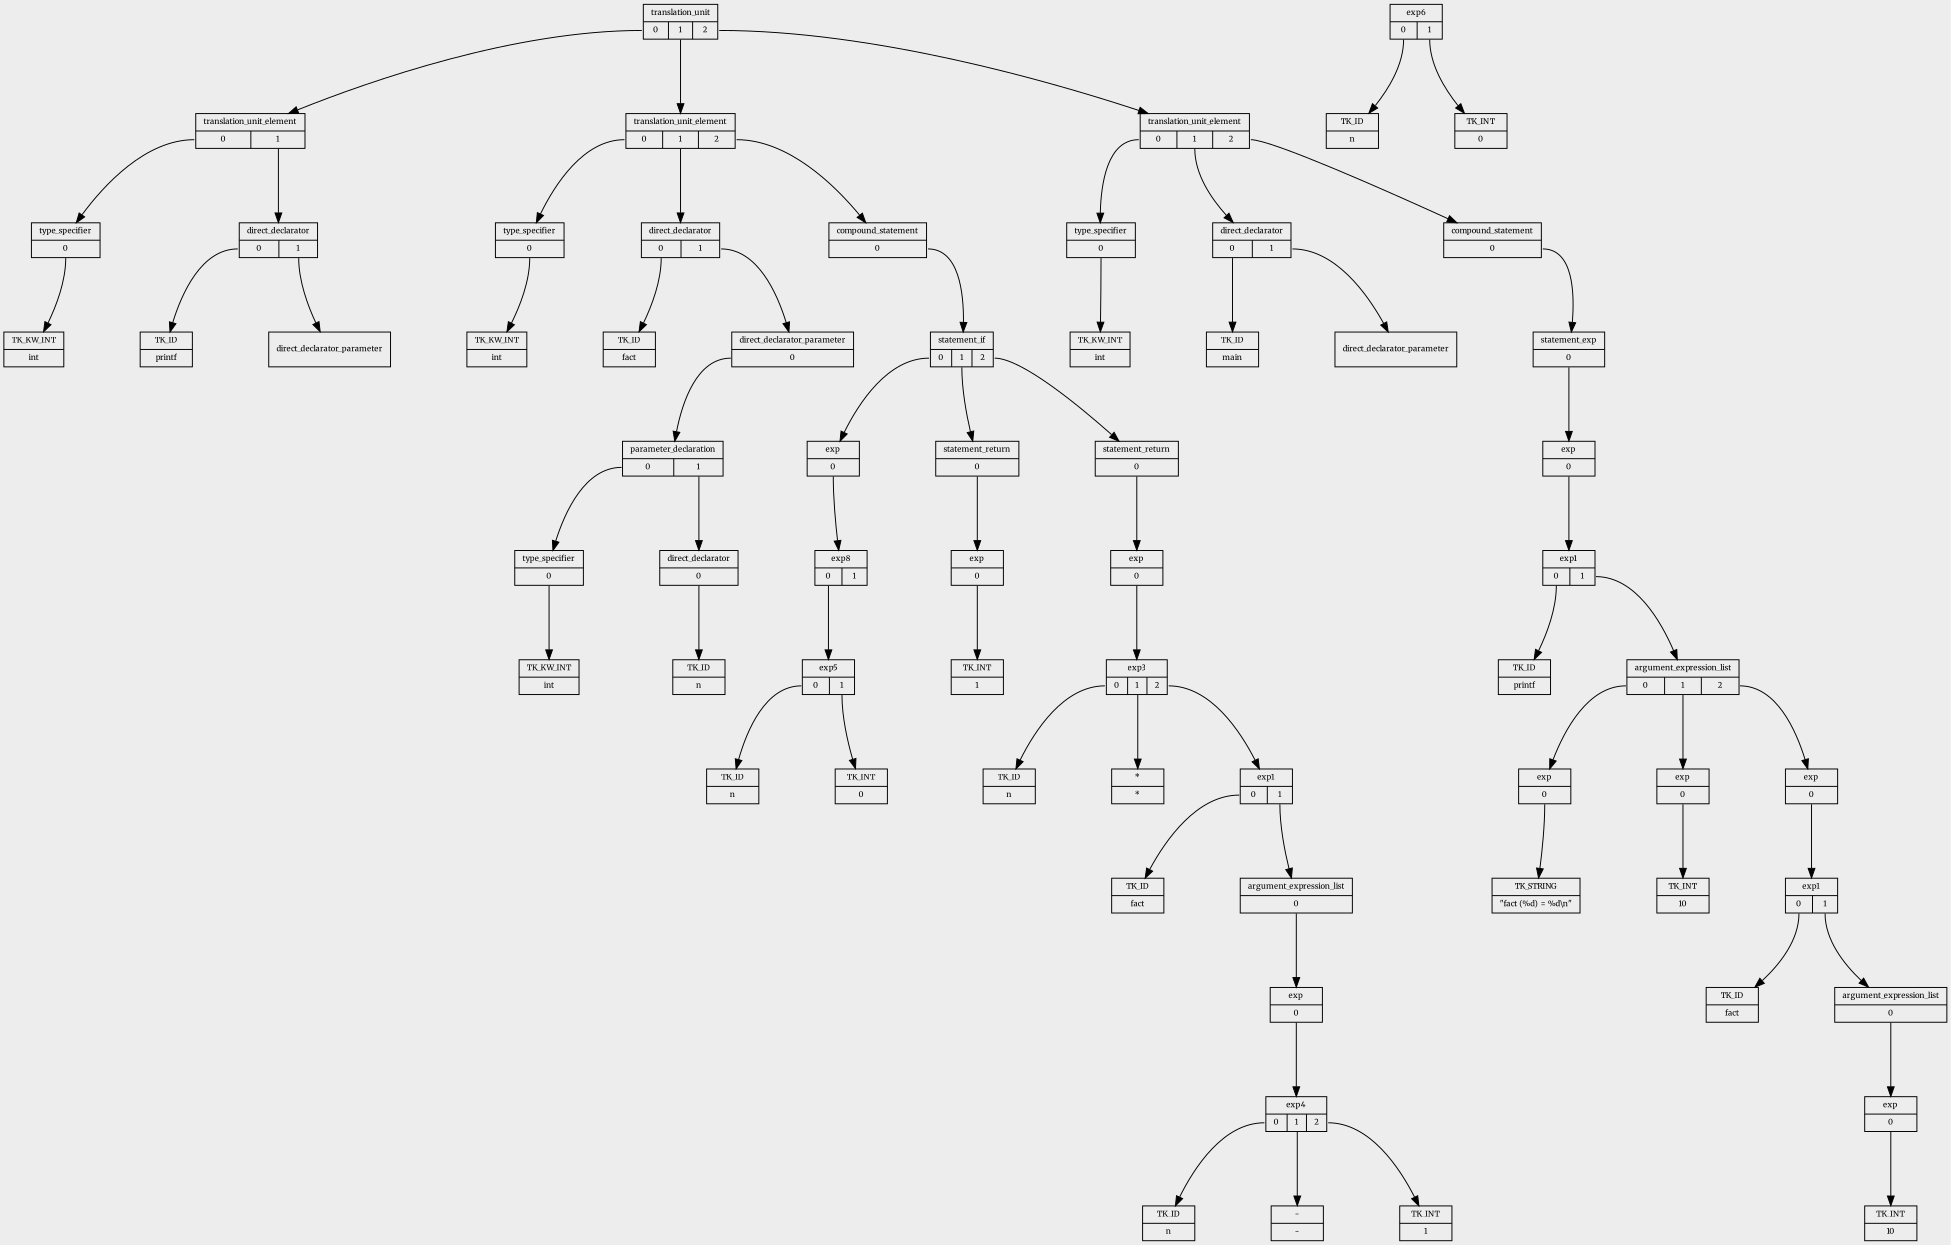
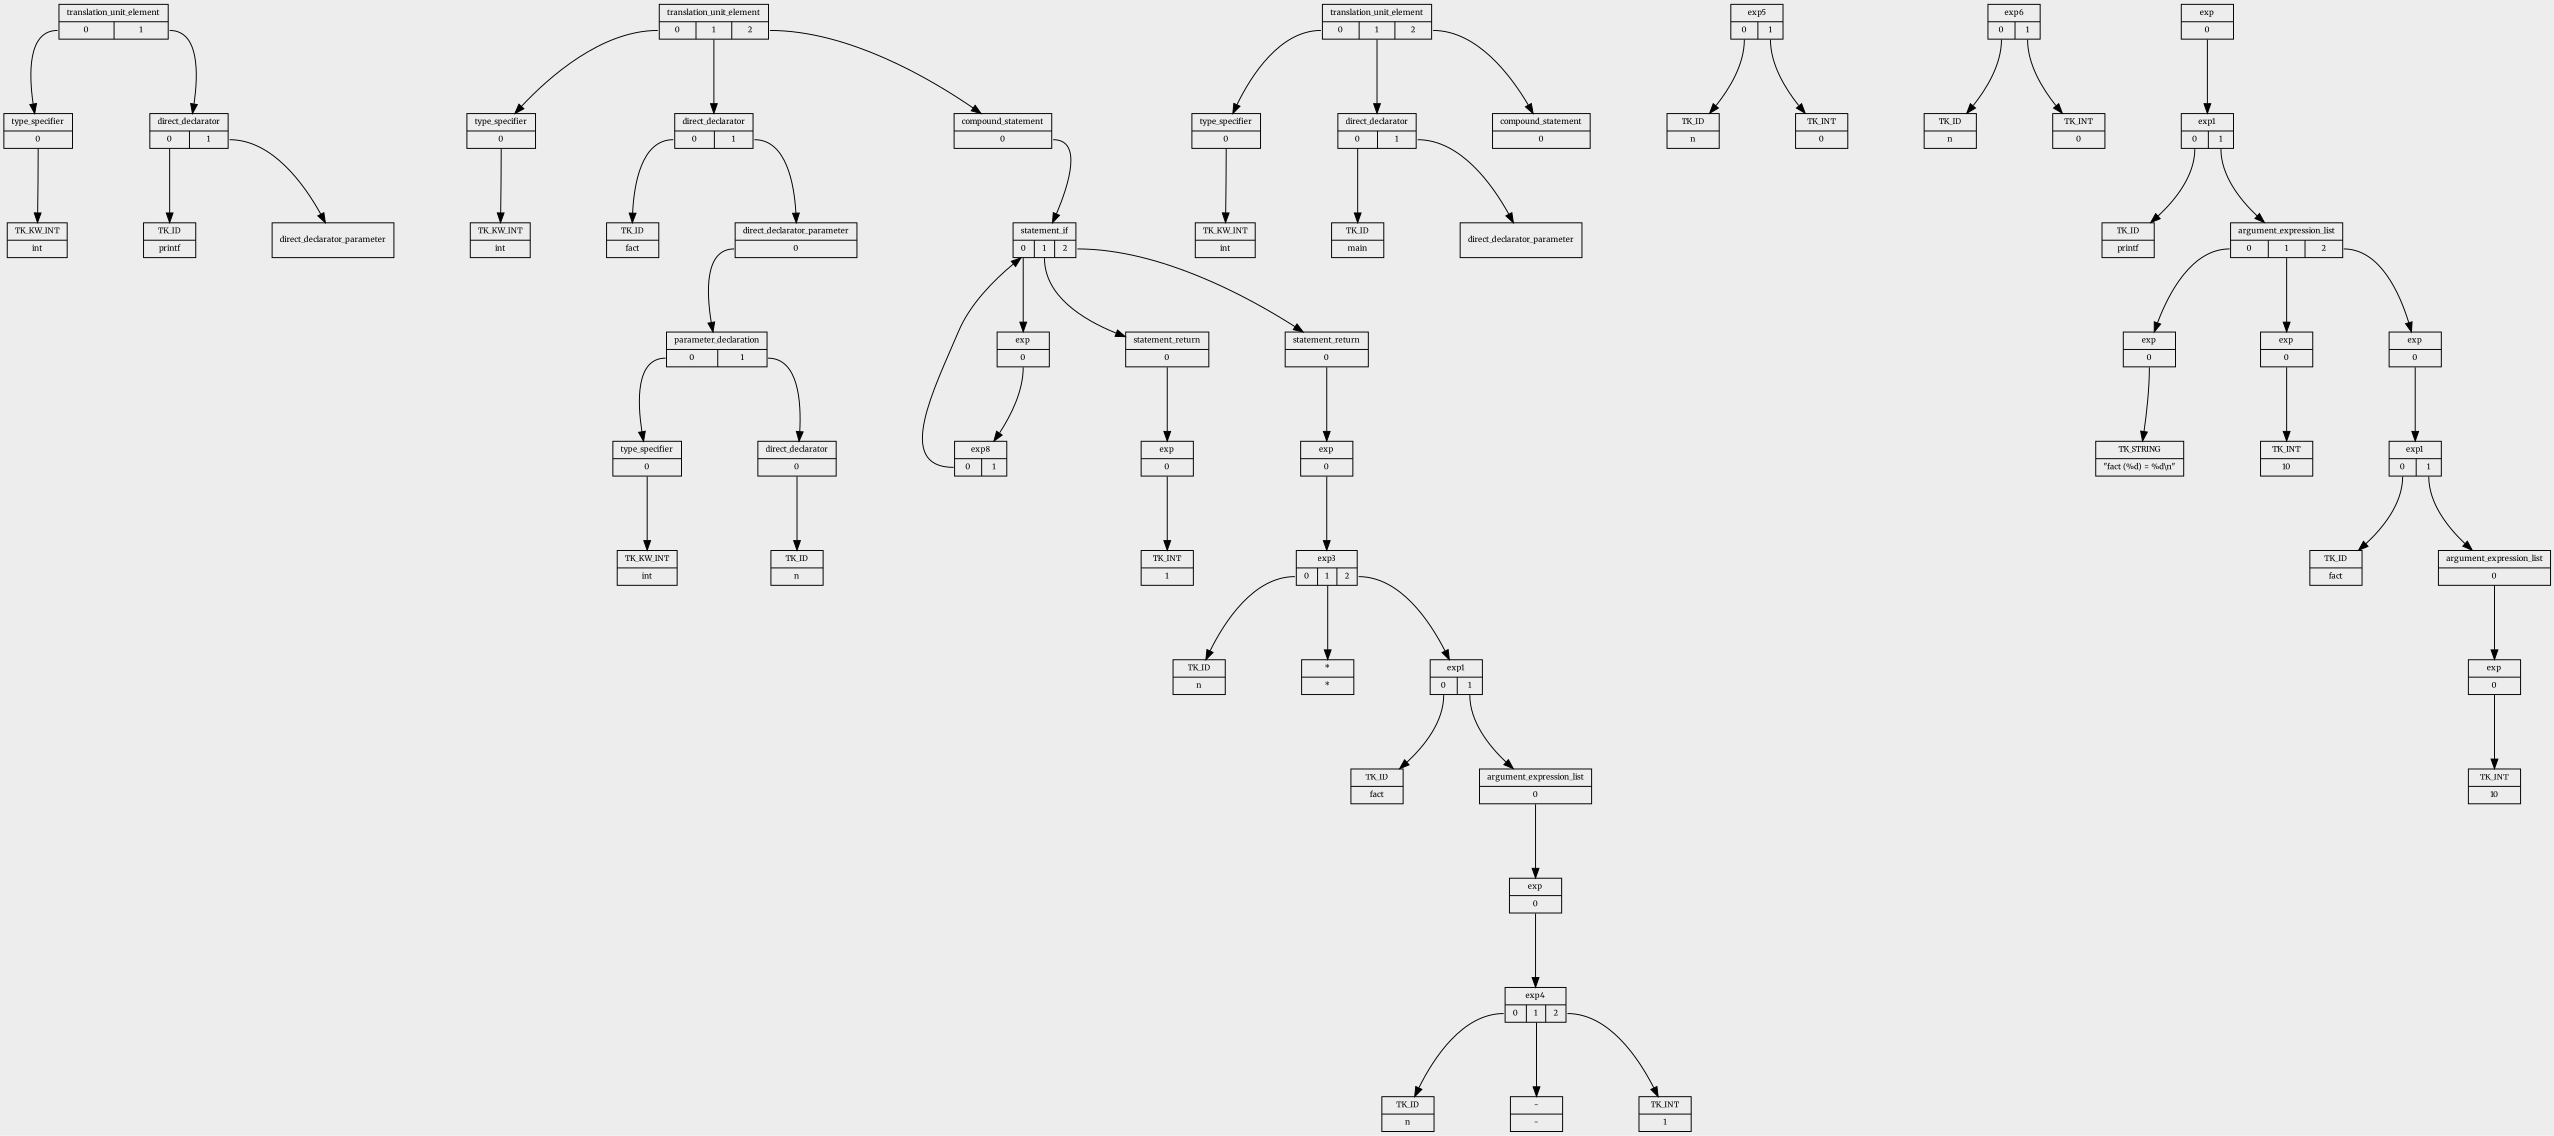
(681, 22) -> none
(1569, 349) -> none
(828, 618) -> (944, 365)
